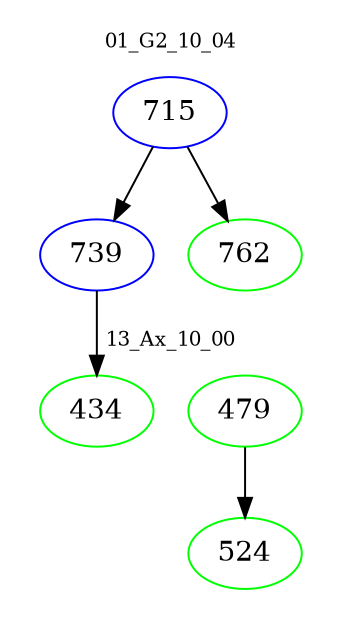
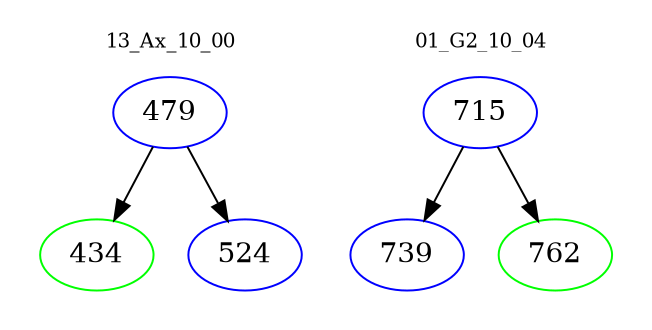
(97, 334) -> (138, 175)
(245, 411) -> (170, 113)
(245, 553) -> (245, 255)
